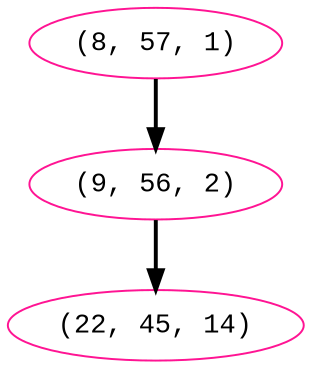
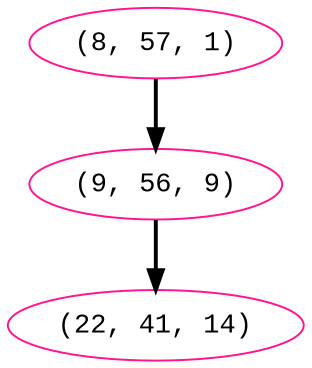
(156, 184) -> (156, 184)
(156, 325) -> (156, 325)
